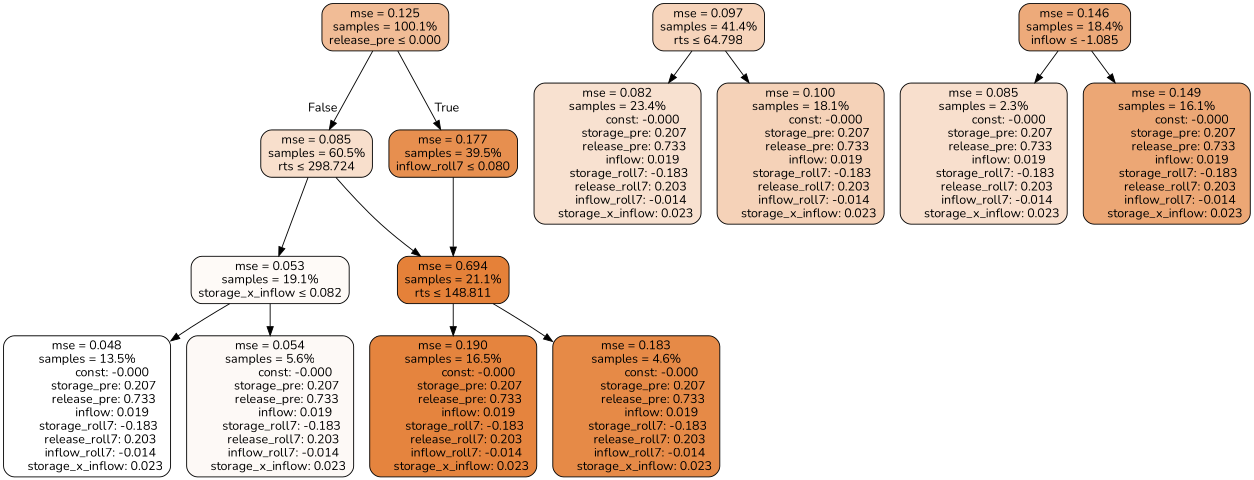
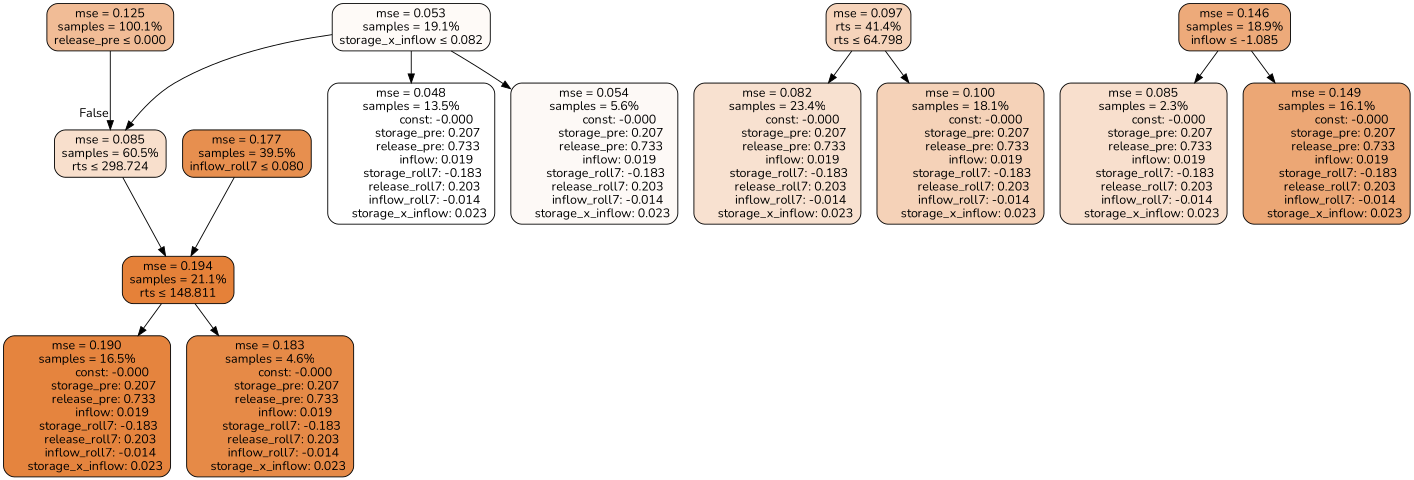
(709, 27) -> (868, 27)
(1075, 27) -> (1235, 27)
(417, 86) -> none
(295, 212) -> (223, 61)
(453, 280) -> (178, 280)
